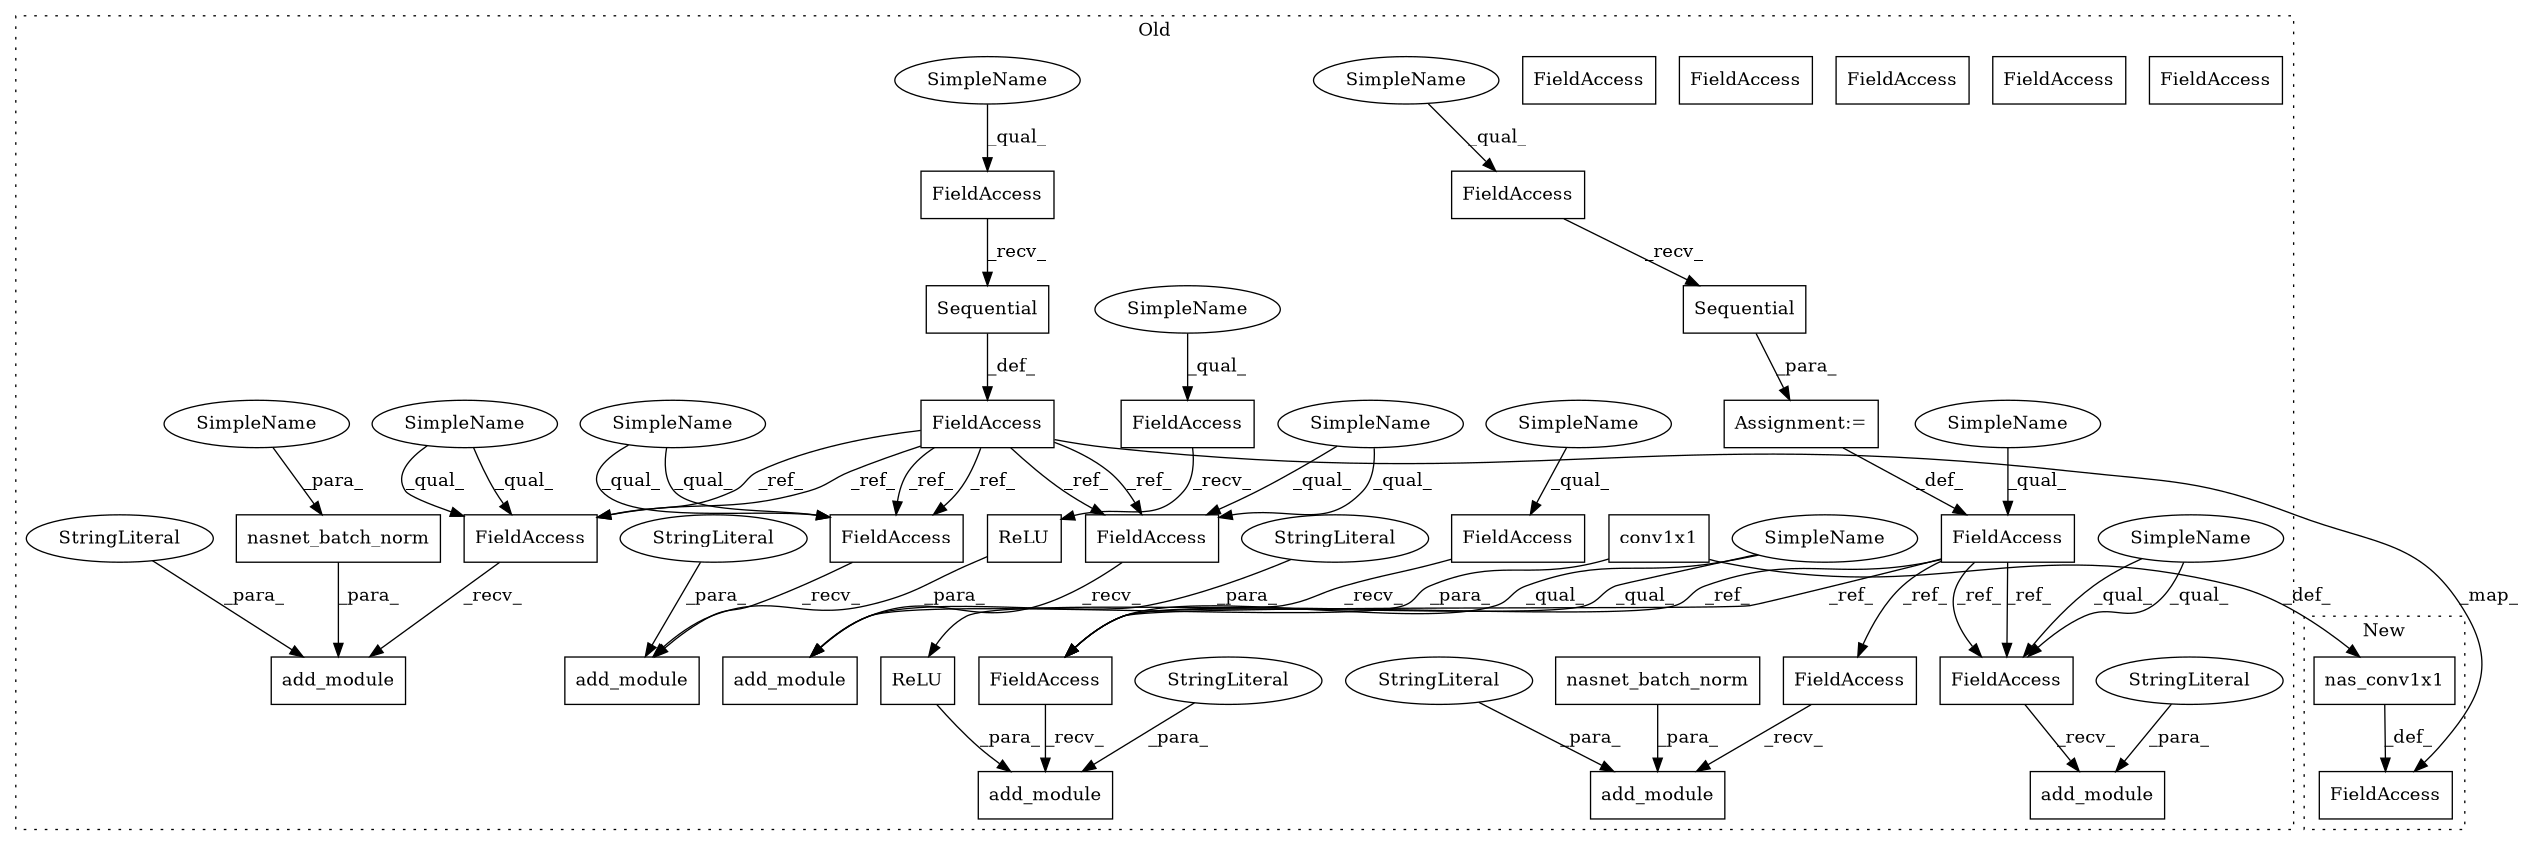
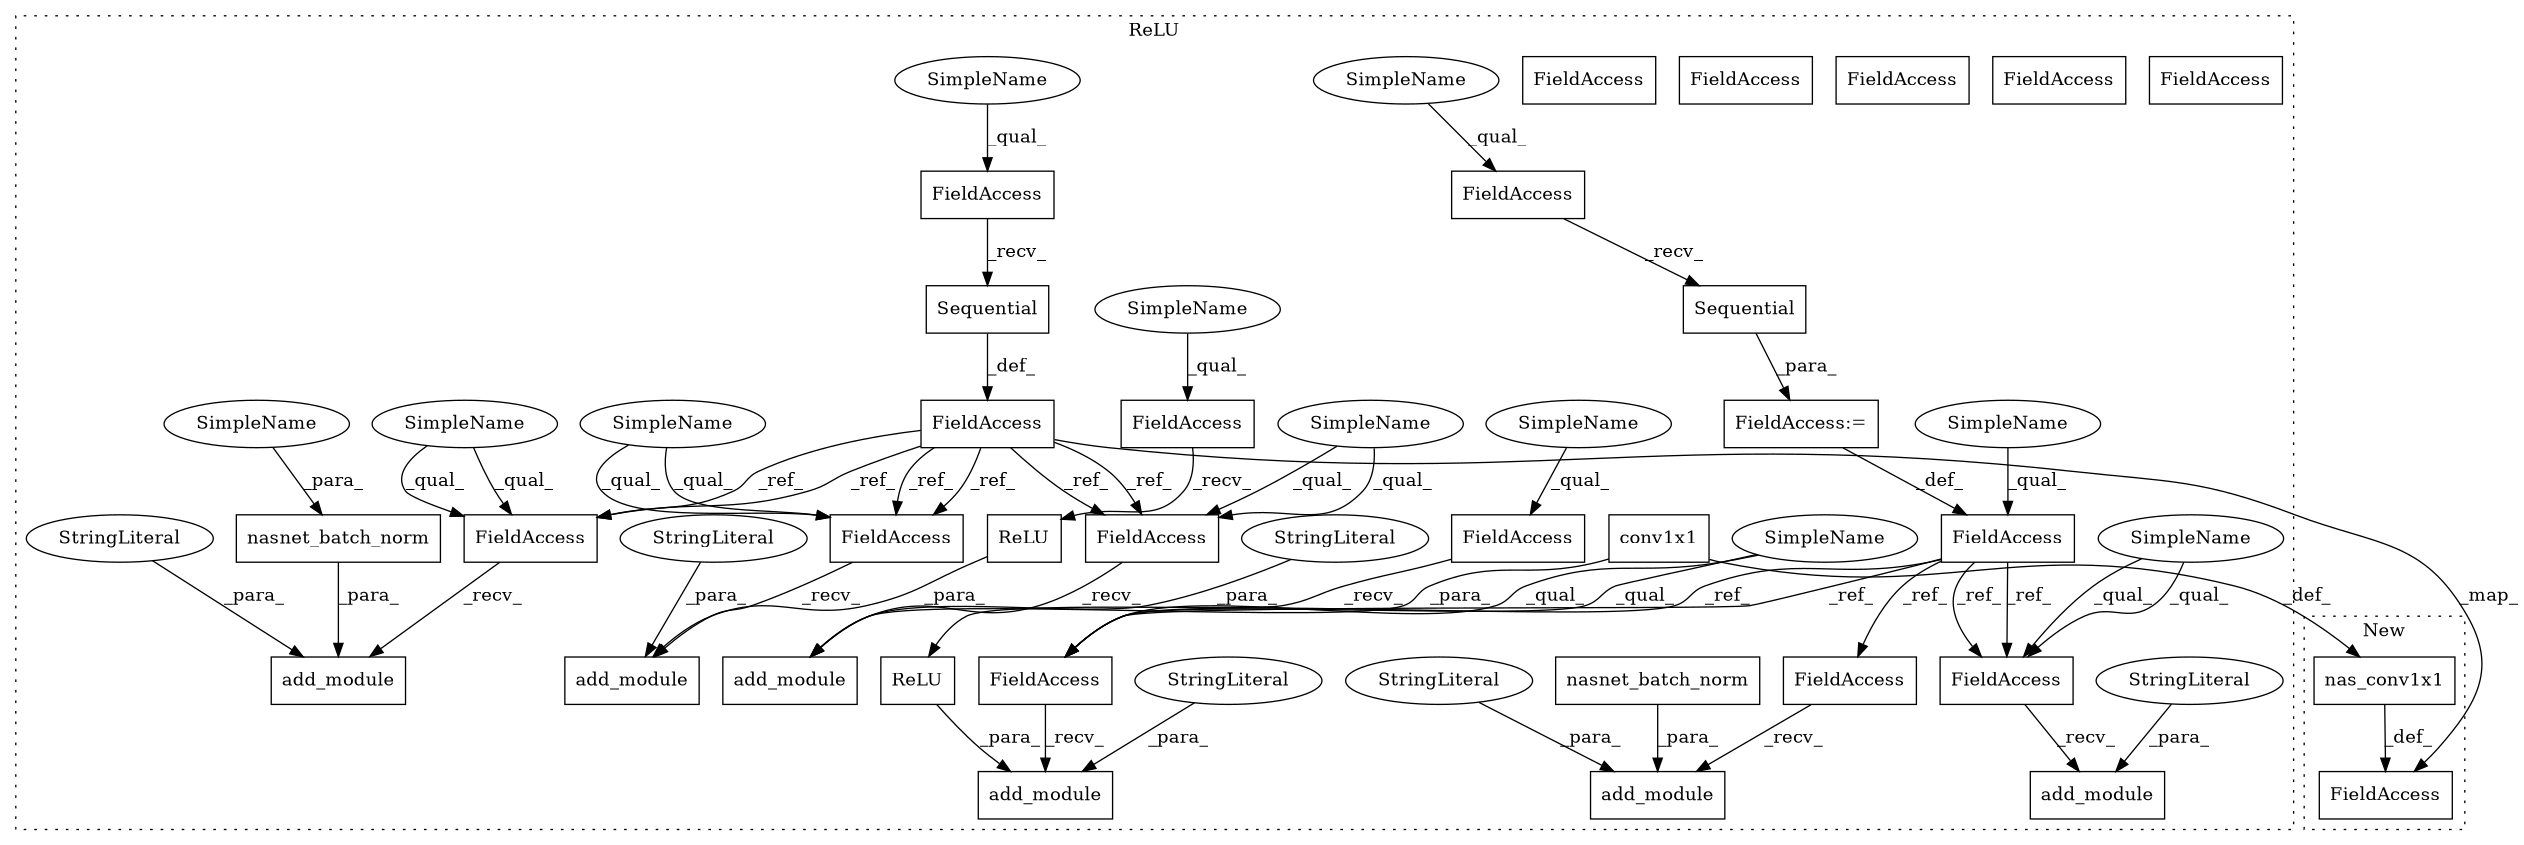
(1155, 31) -> (1155, 31)
(1801, 424) -> (1801, 424)
